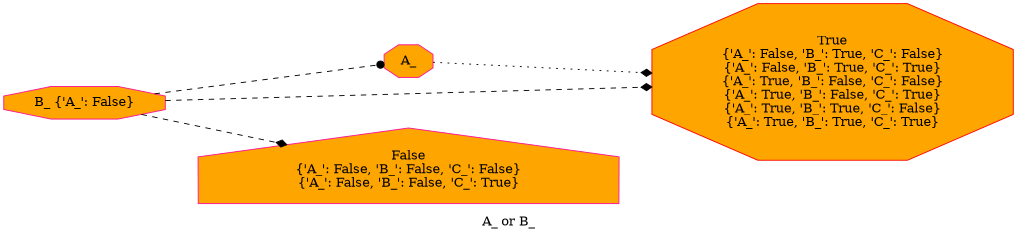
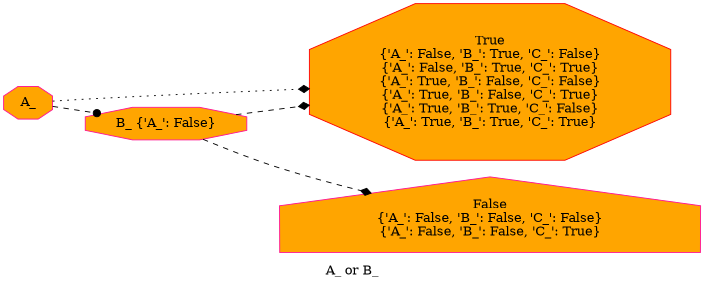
(266, 79) -> (73, 109)
